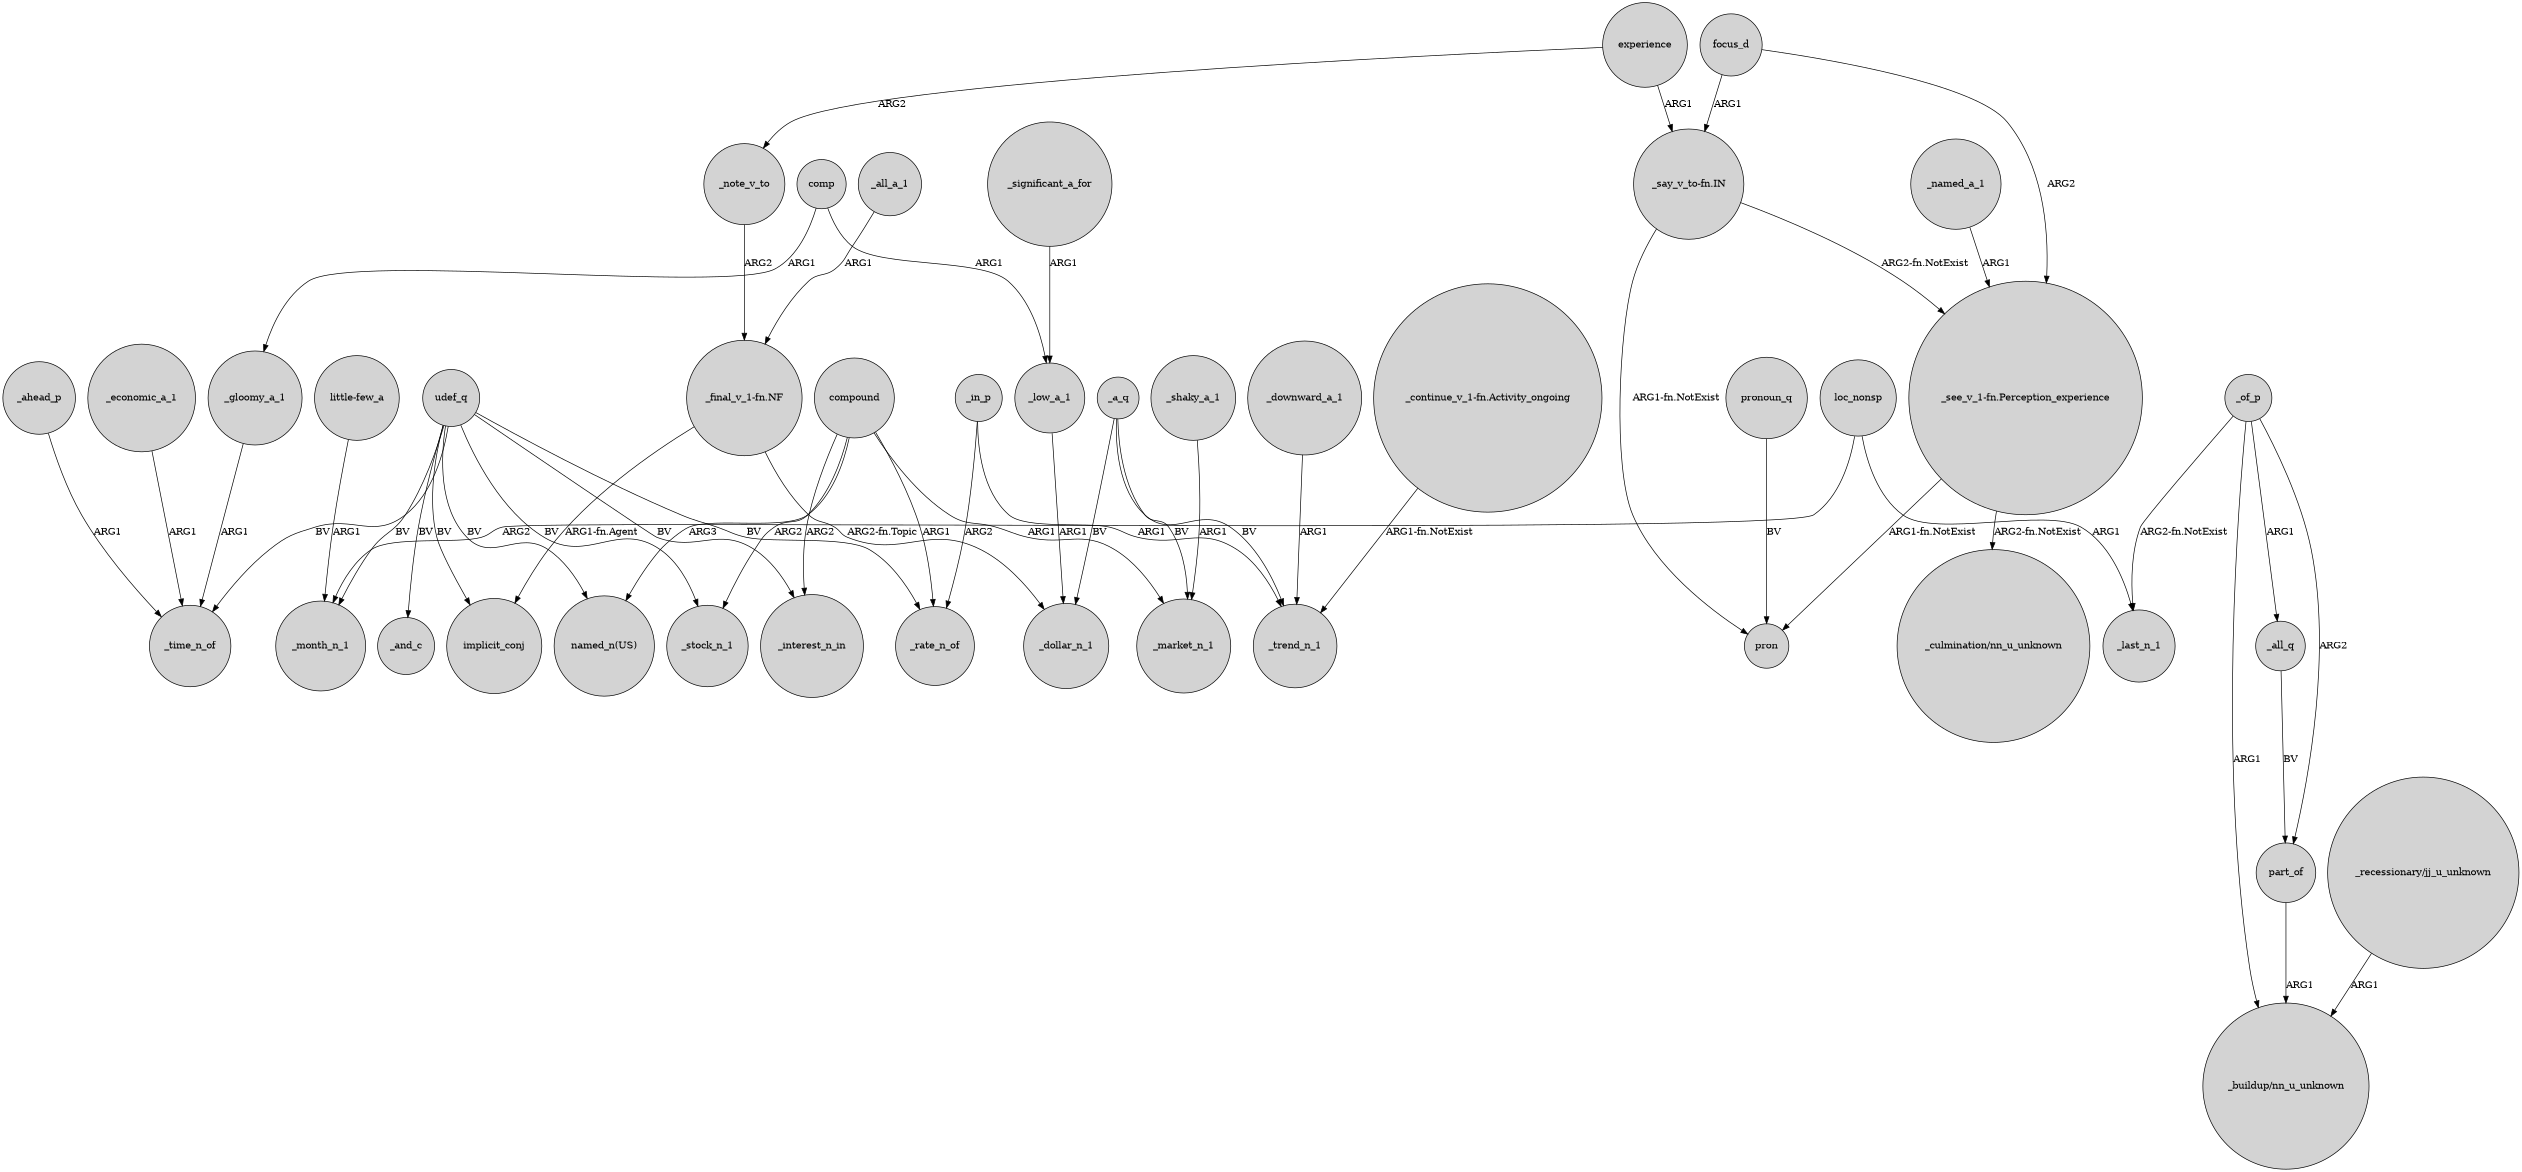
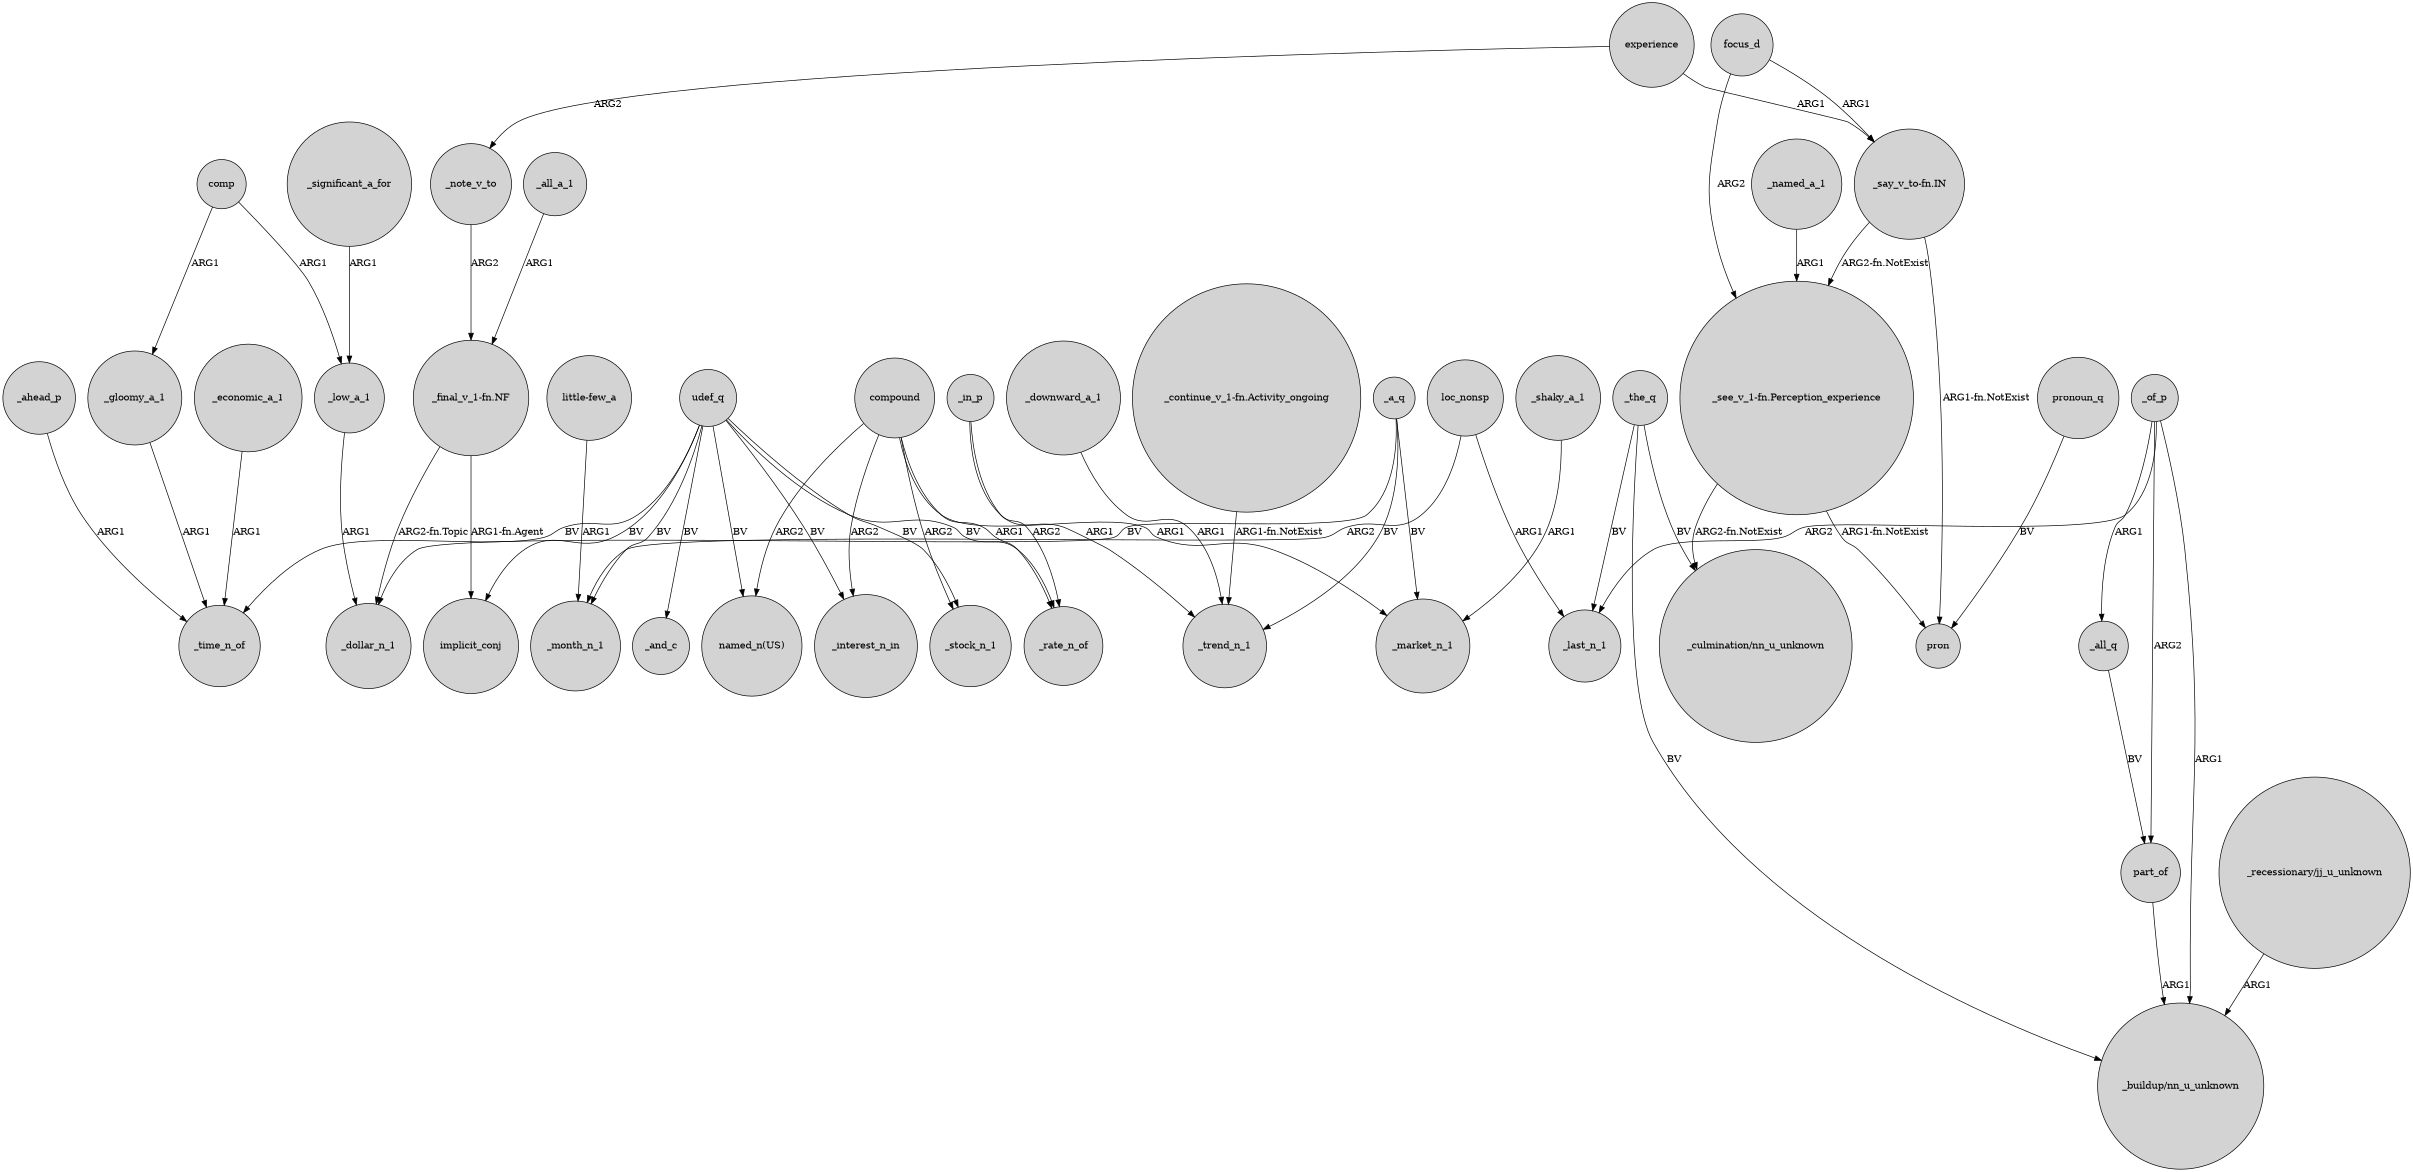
none -> (1640, 398)
(703, 532) -> (790, 532)
(2184, 532) -> (1819, 532)
